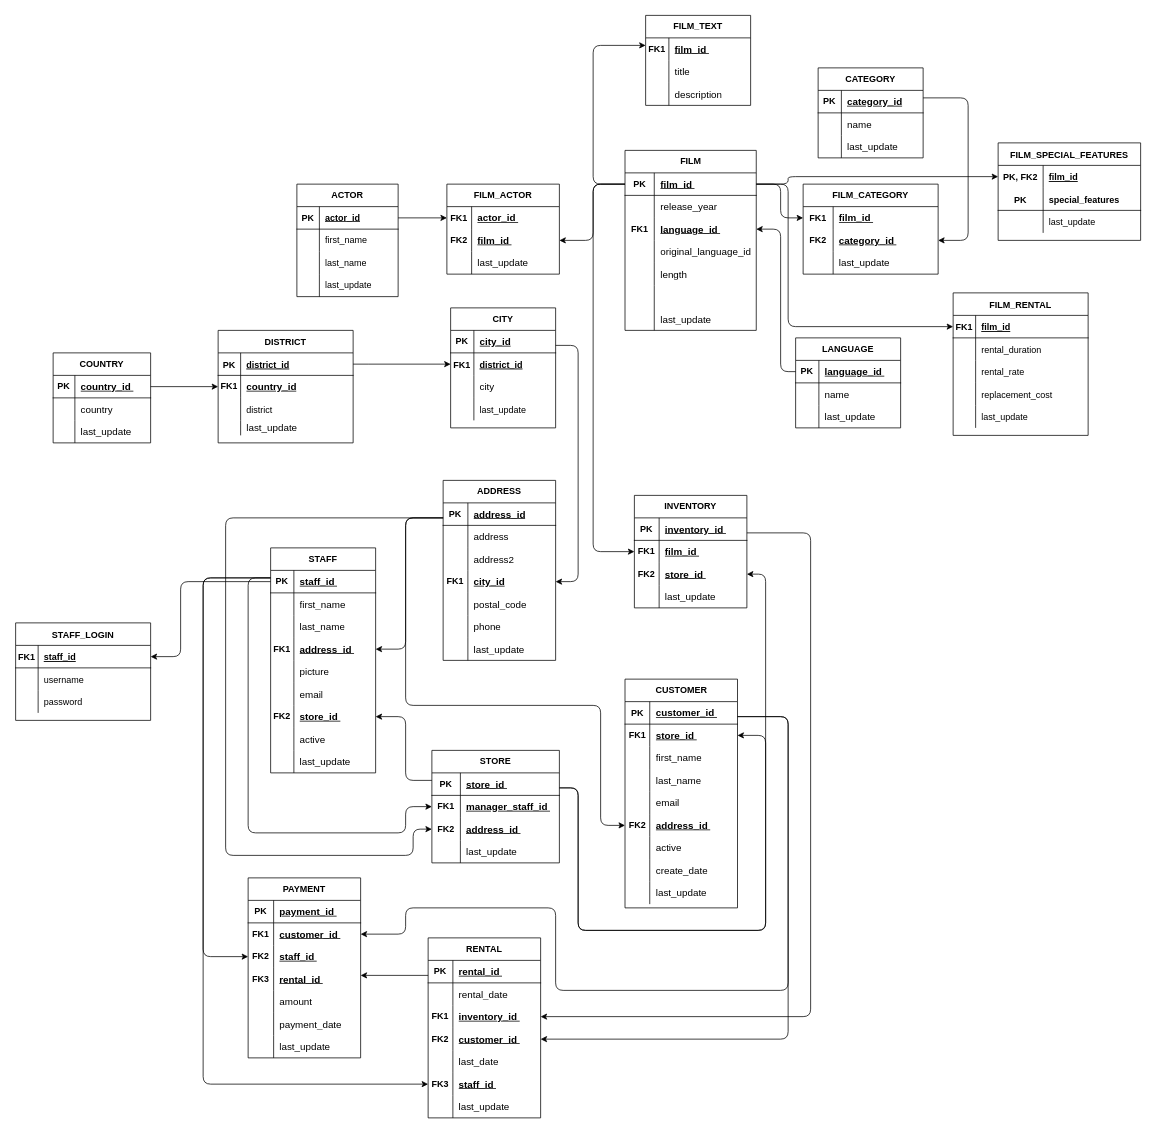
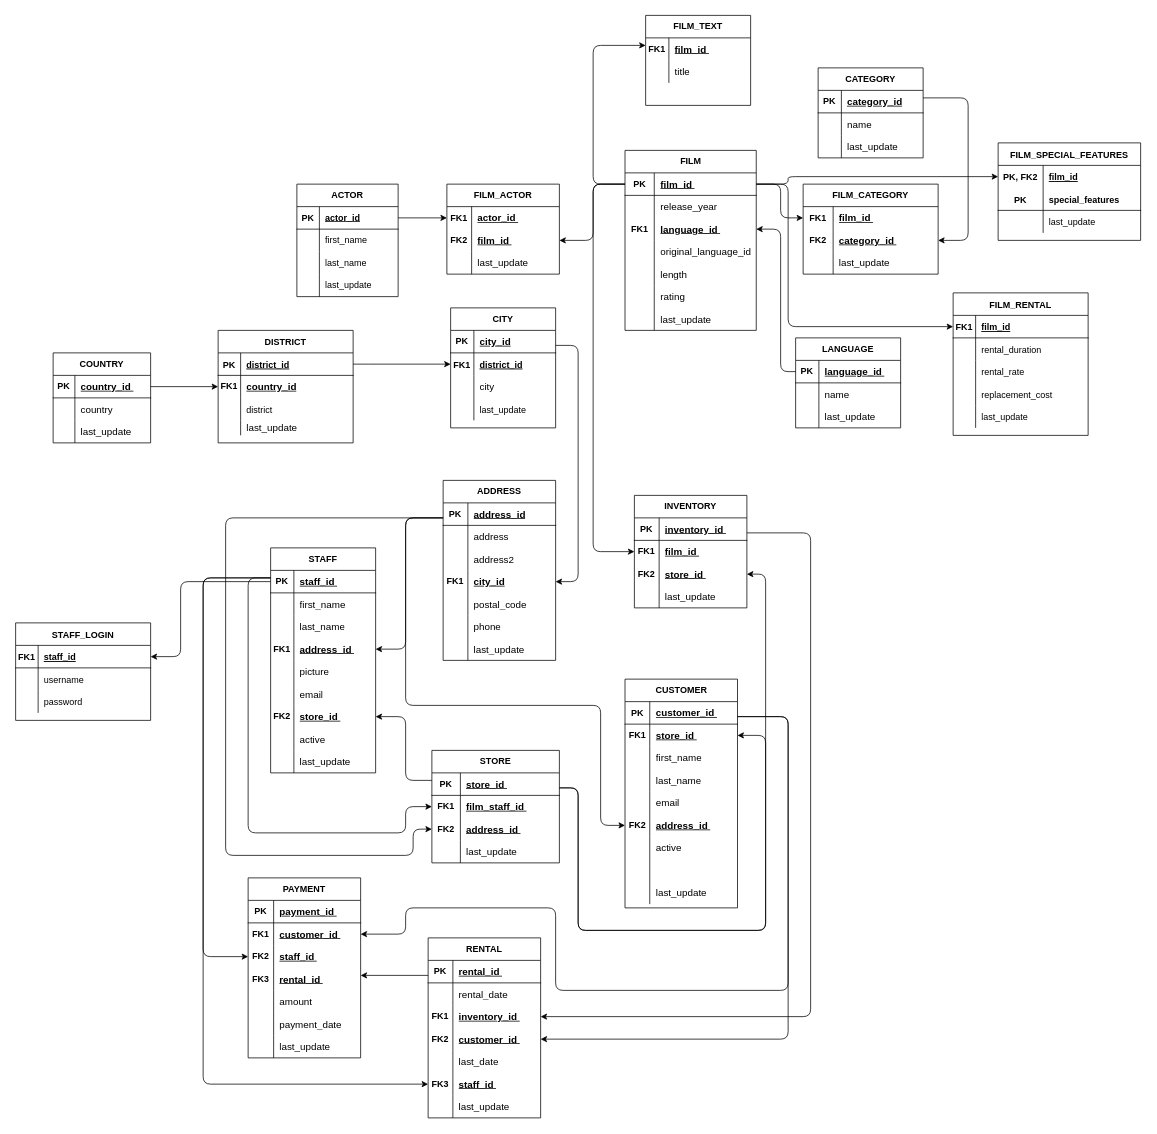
(710, 94) -> none
none -> (705, 297)
(505, 807) -> (495, 807)
(693, 870) -> none
